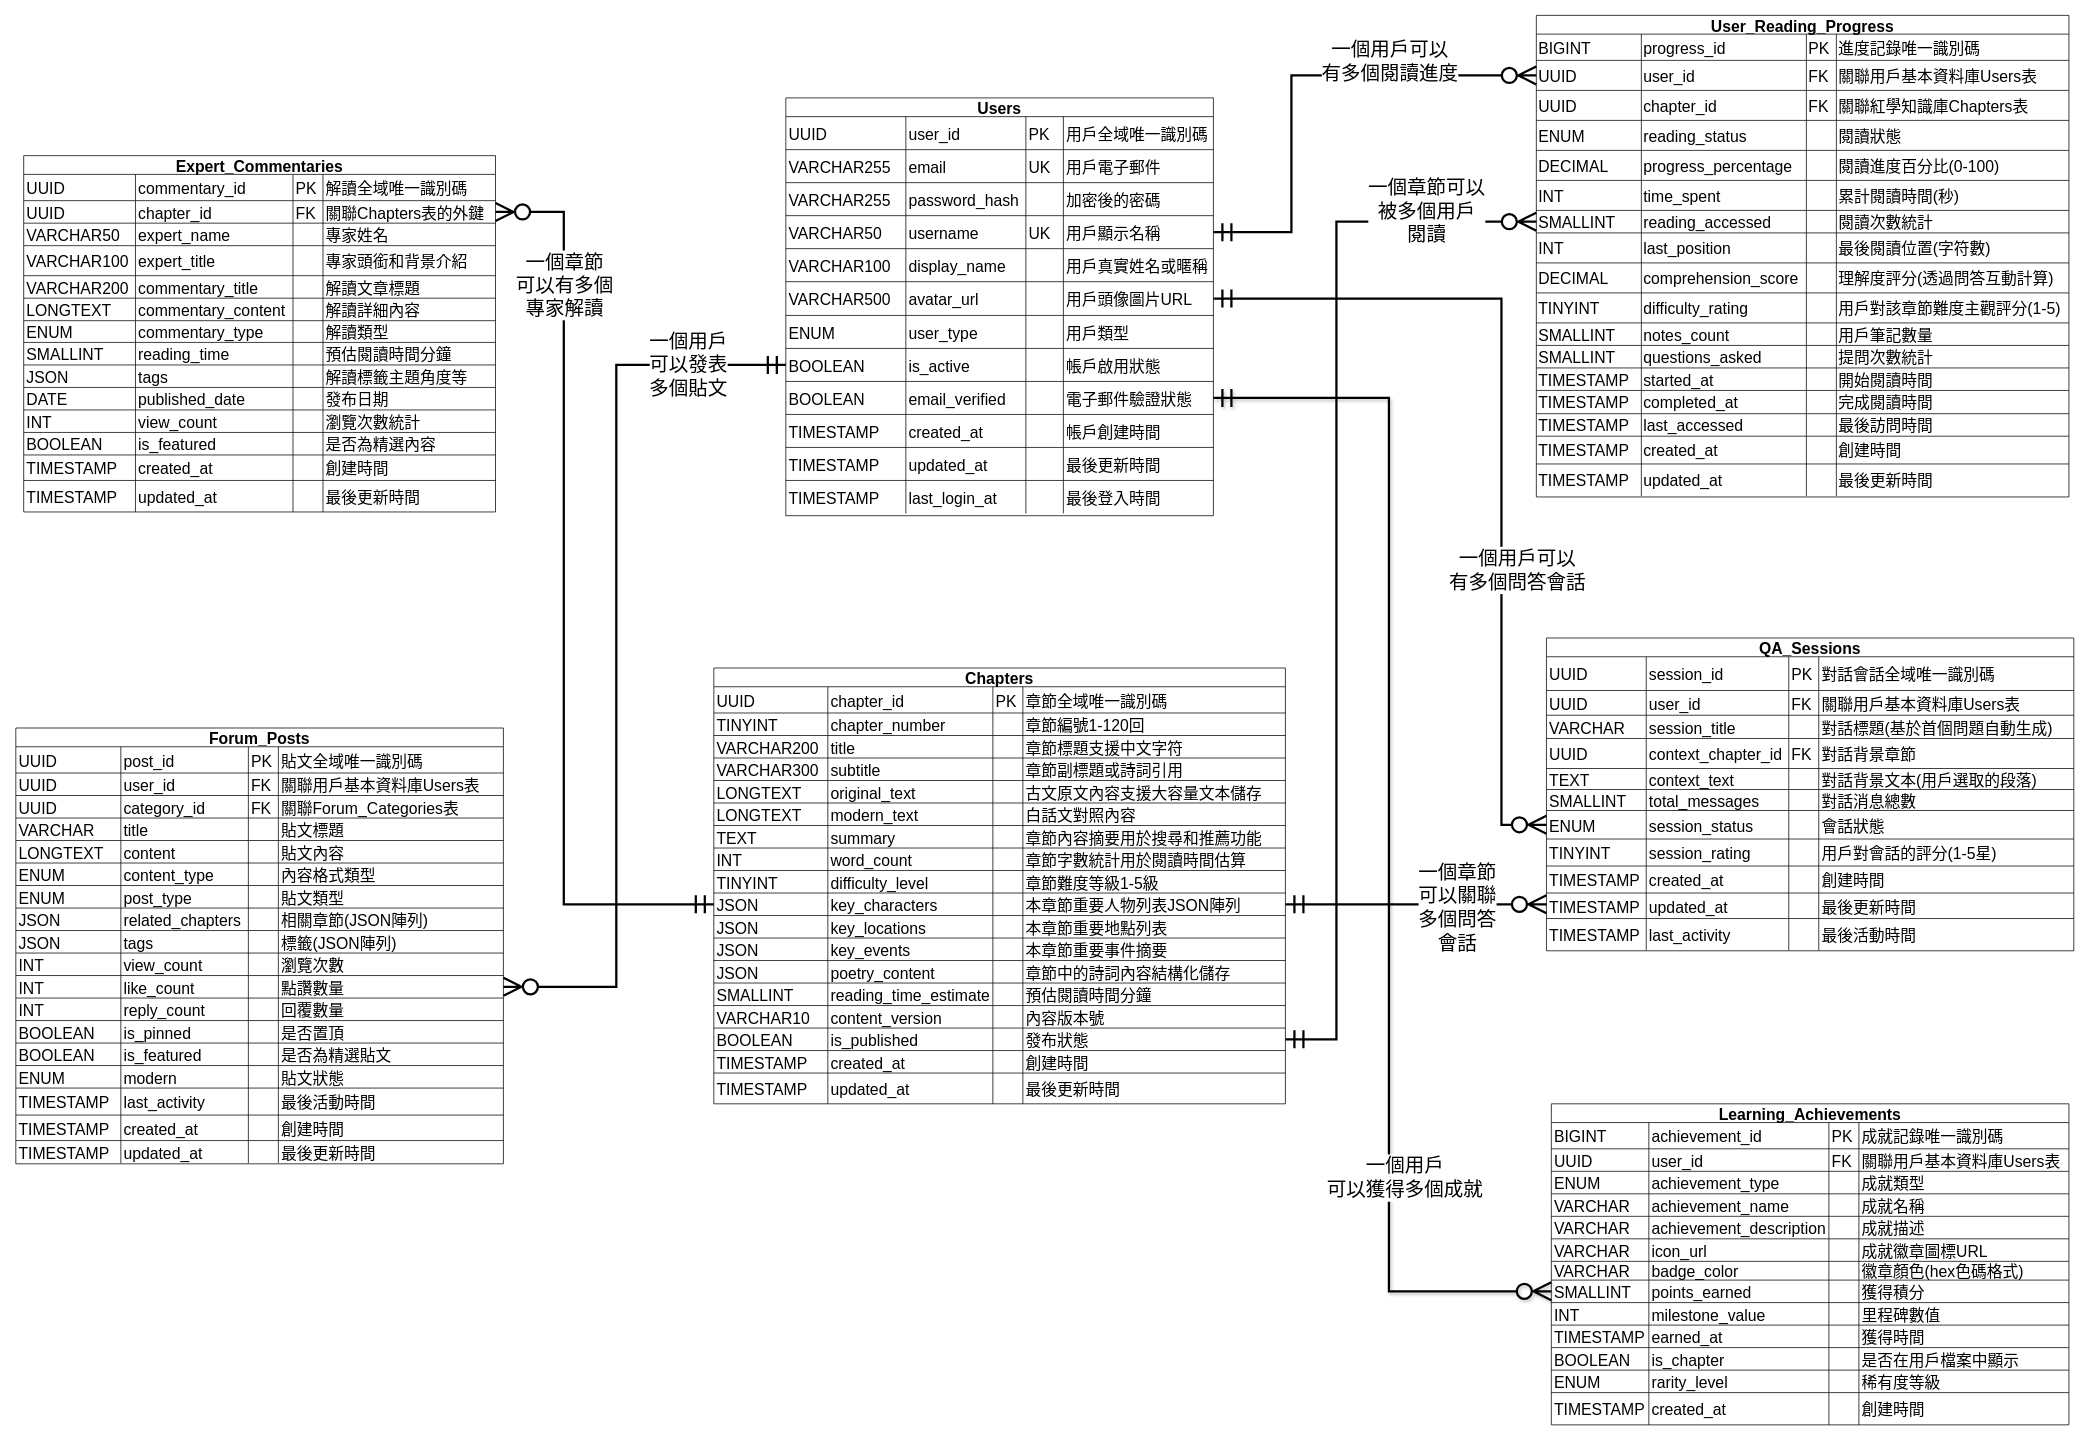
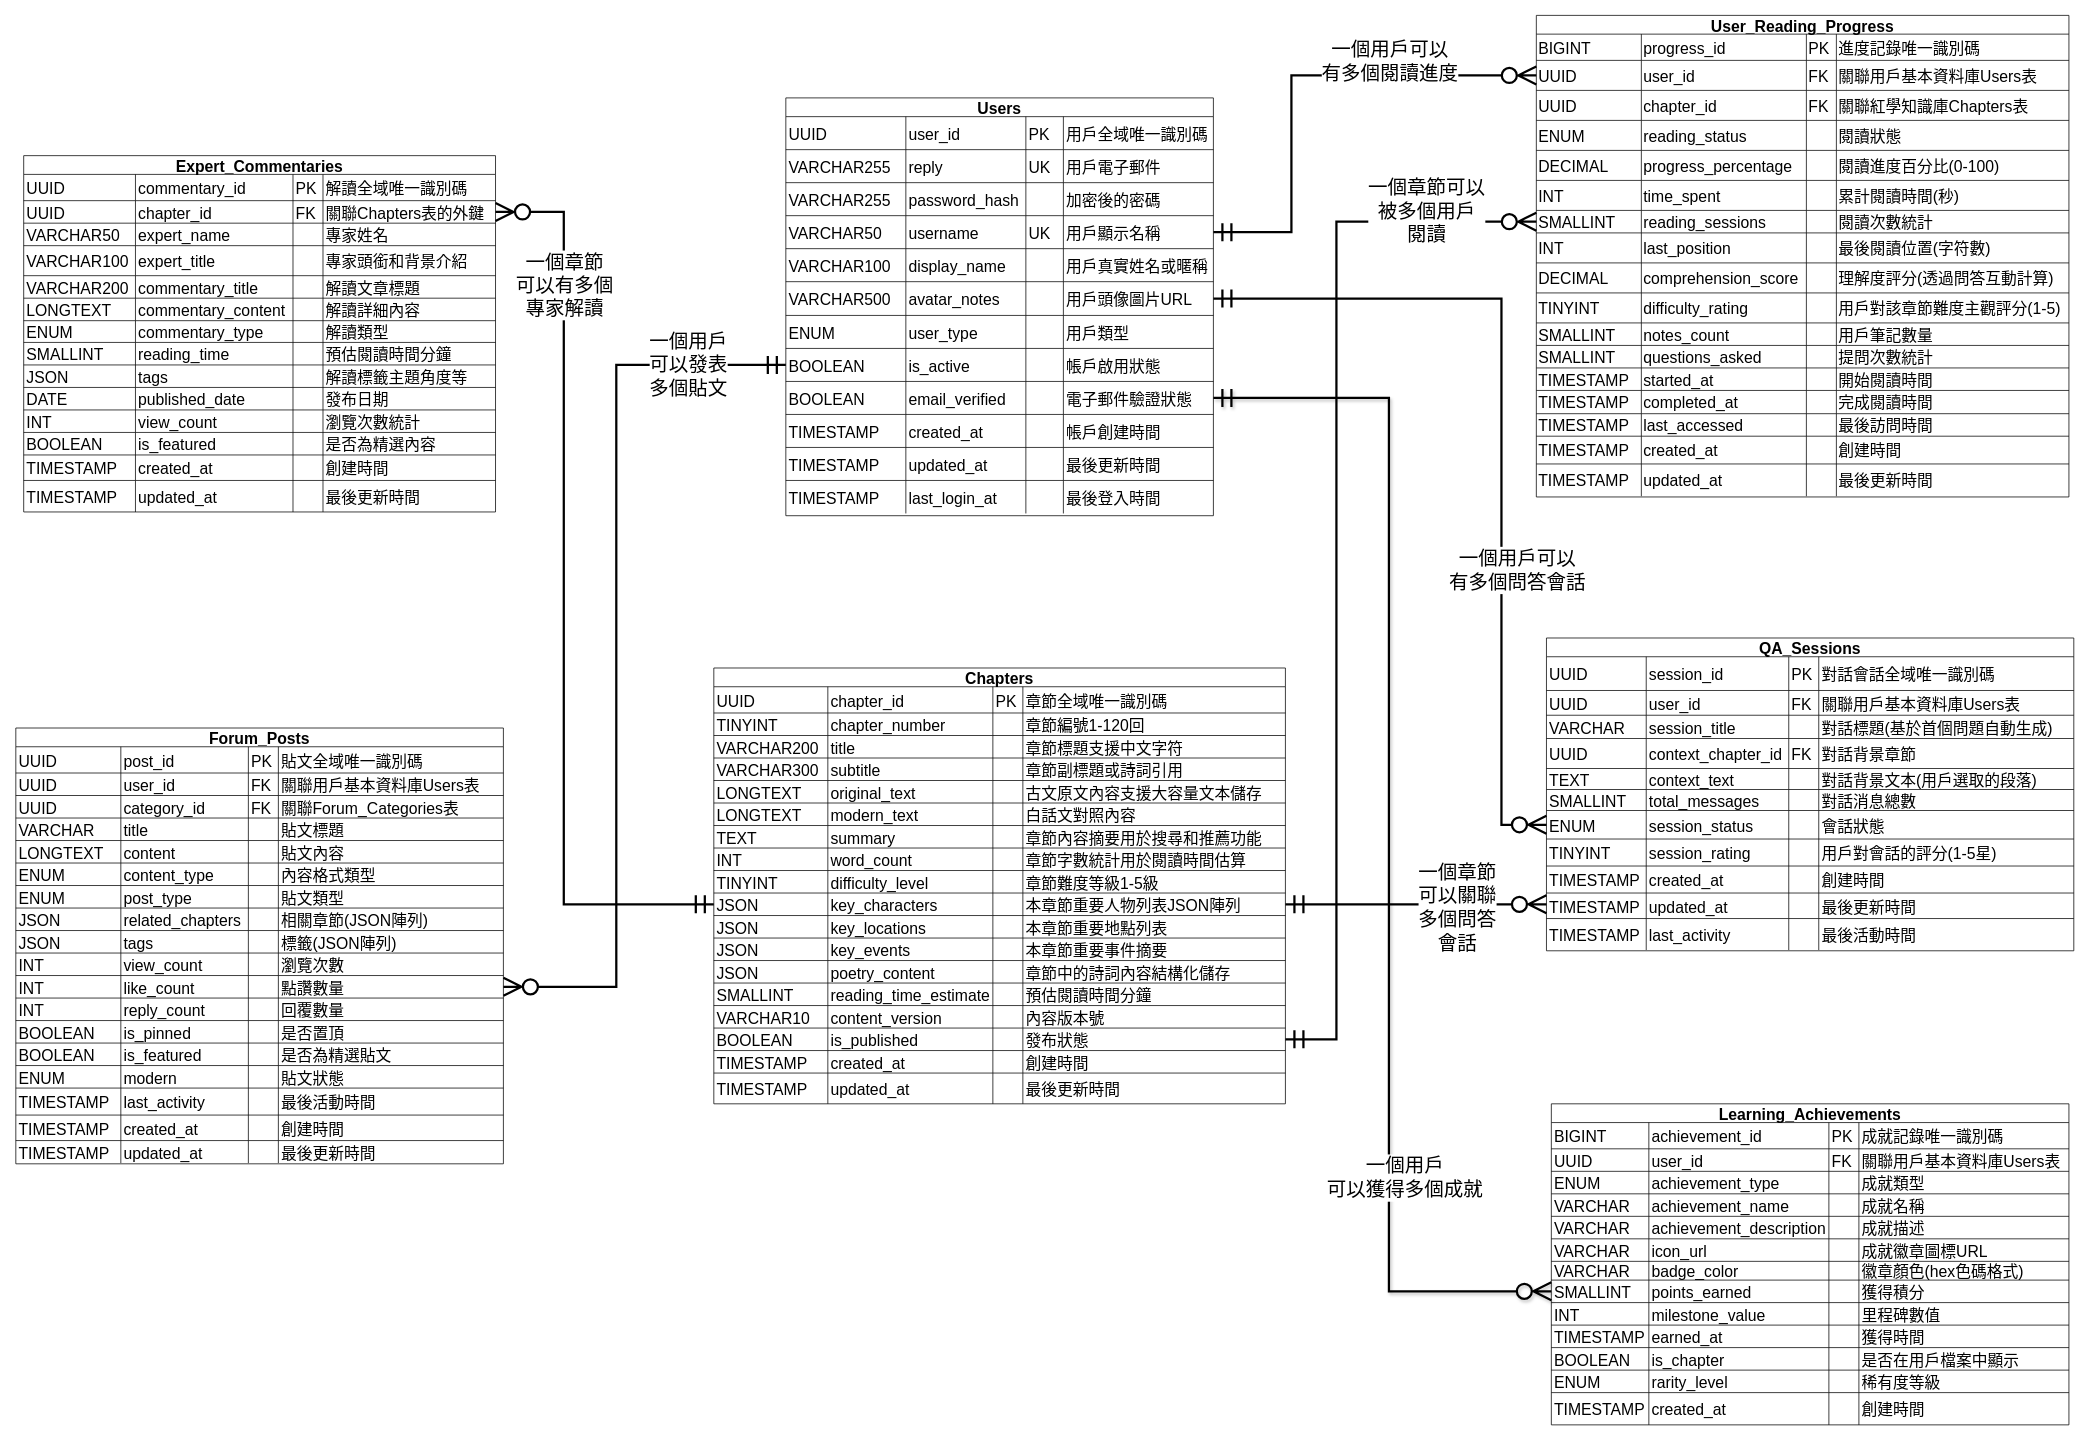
(926, 168) -> (928, 168)
(1711, 223) -> (1709, 223)
(950, 300) -> (961, 300)
